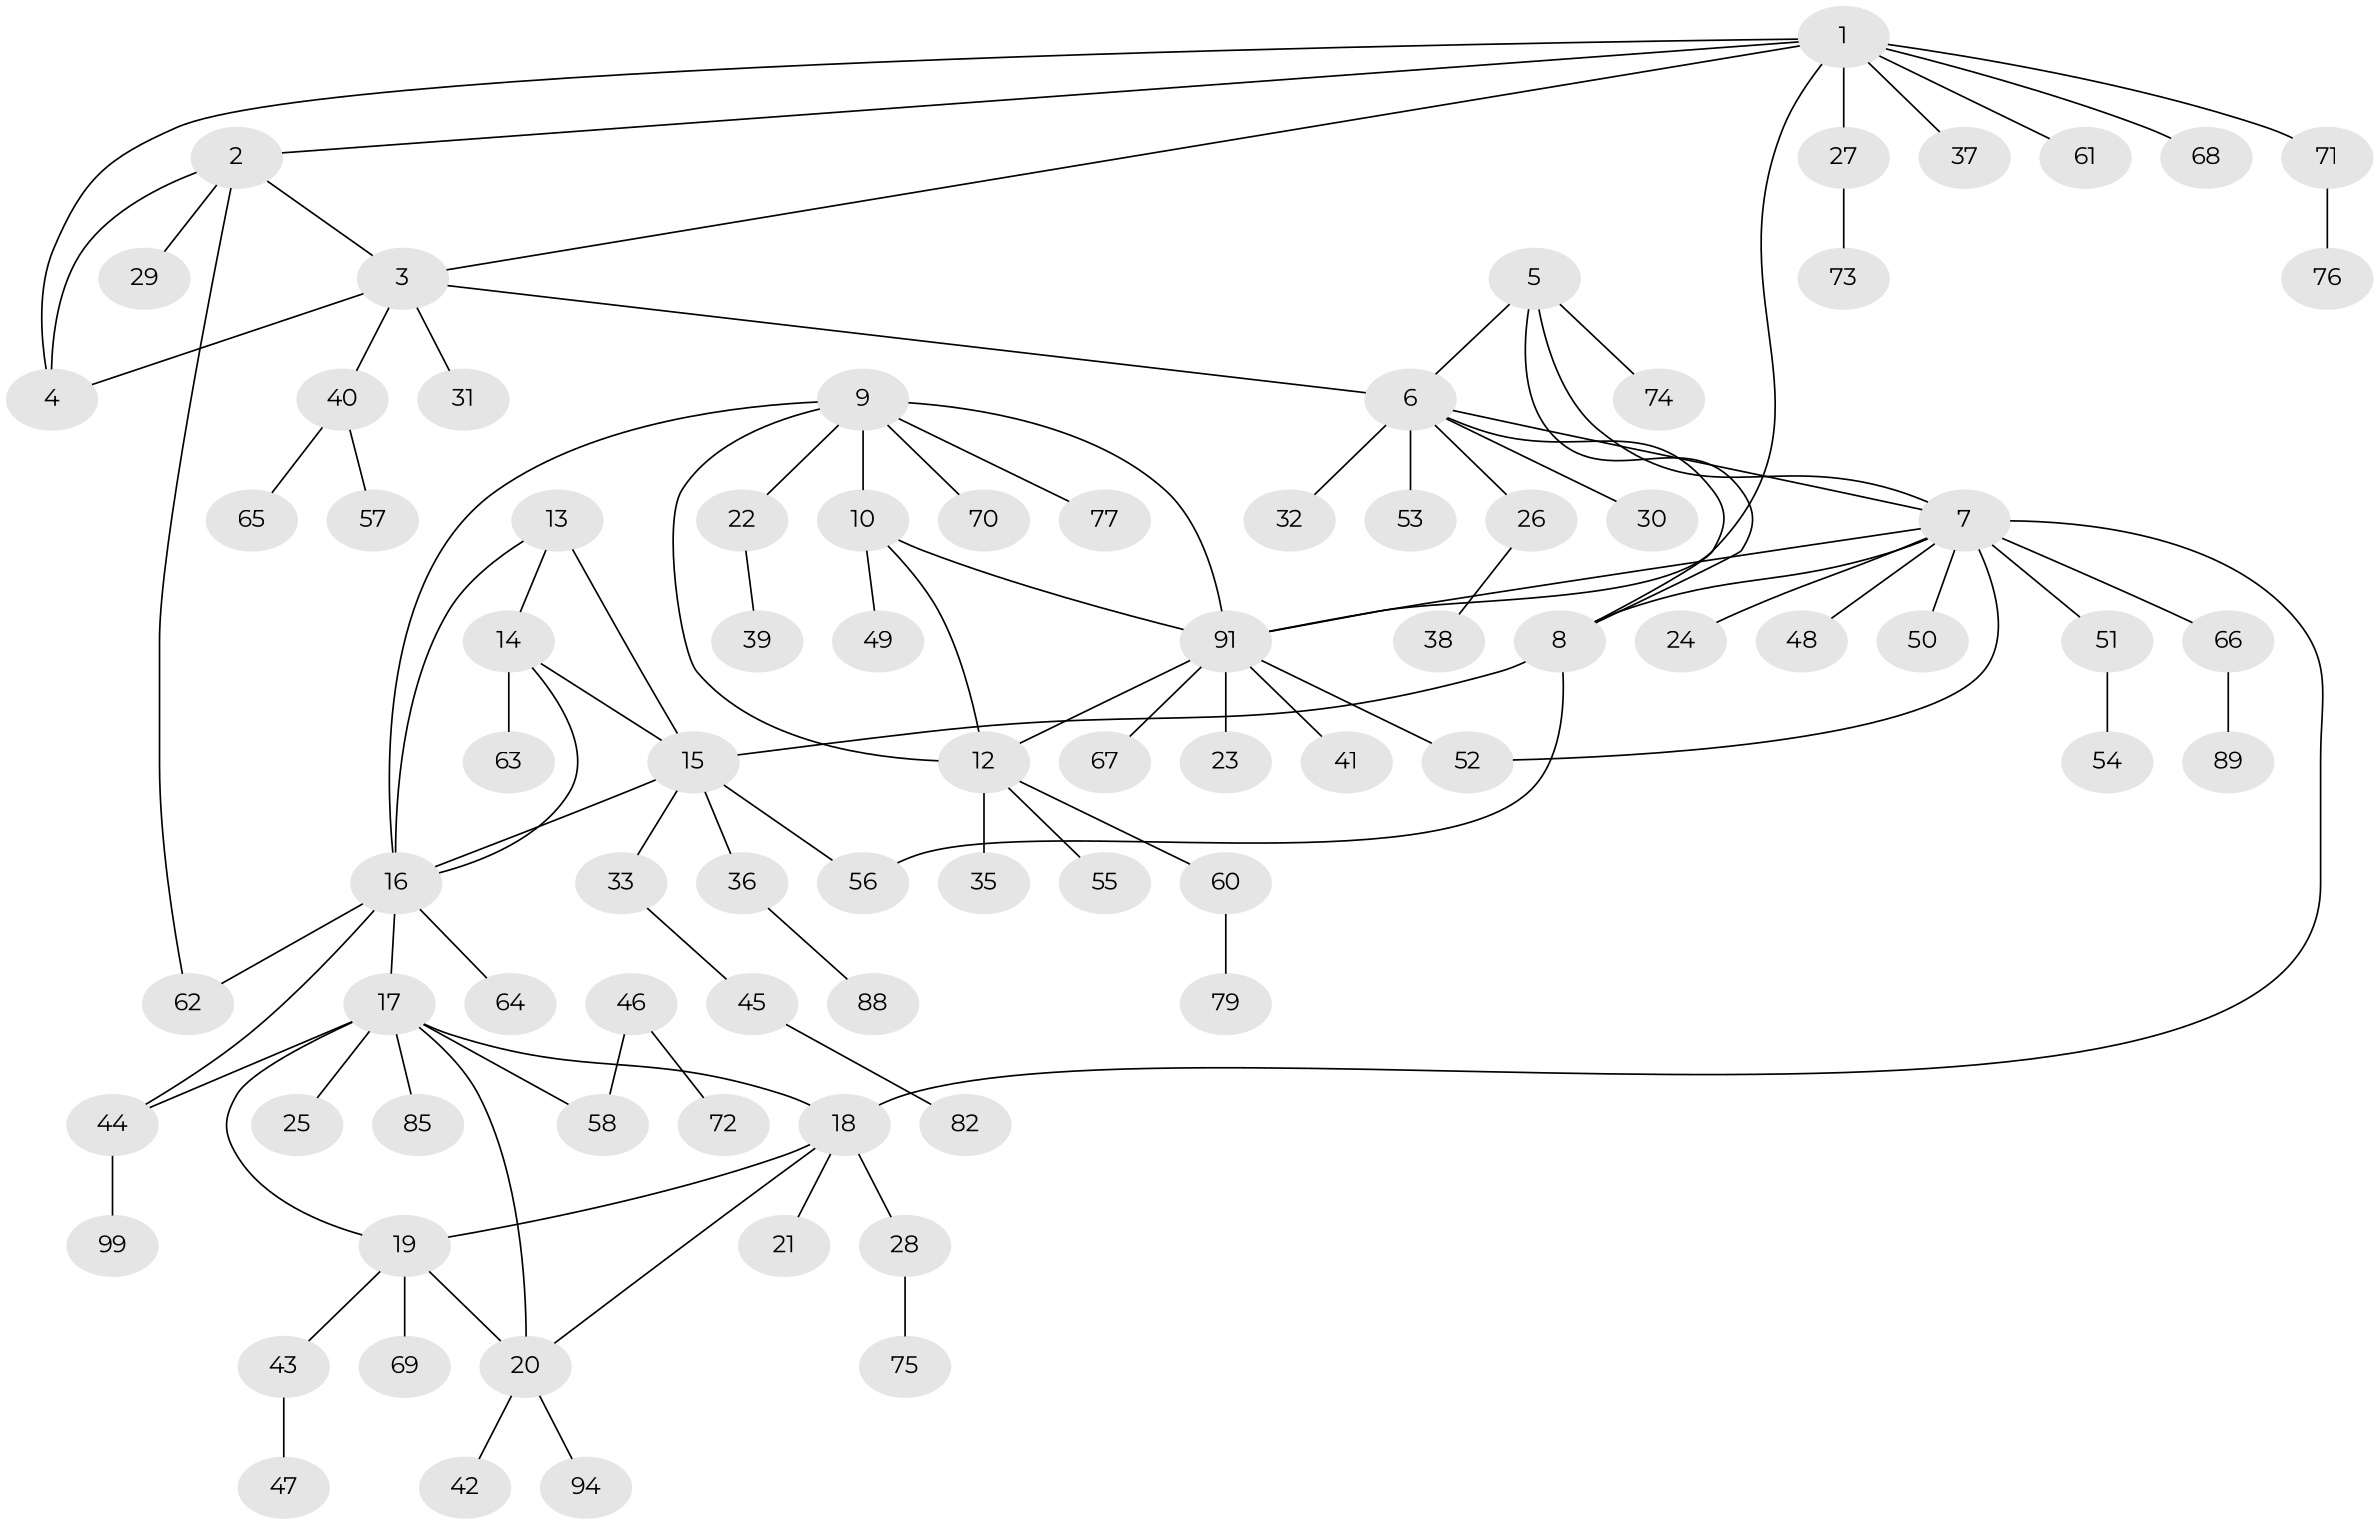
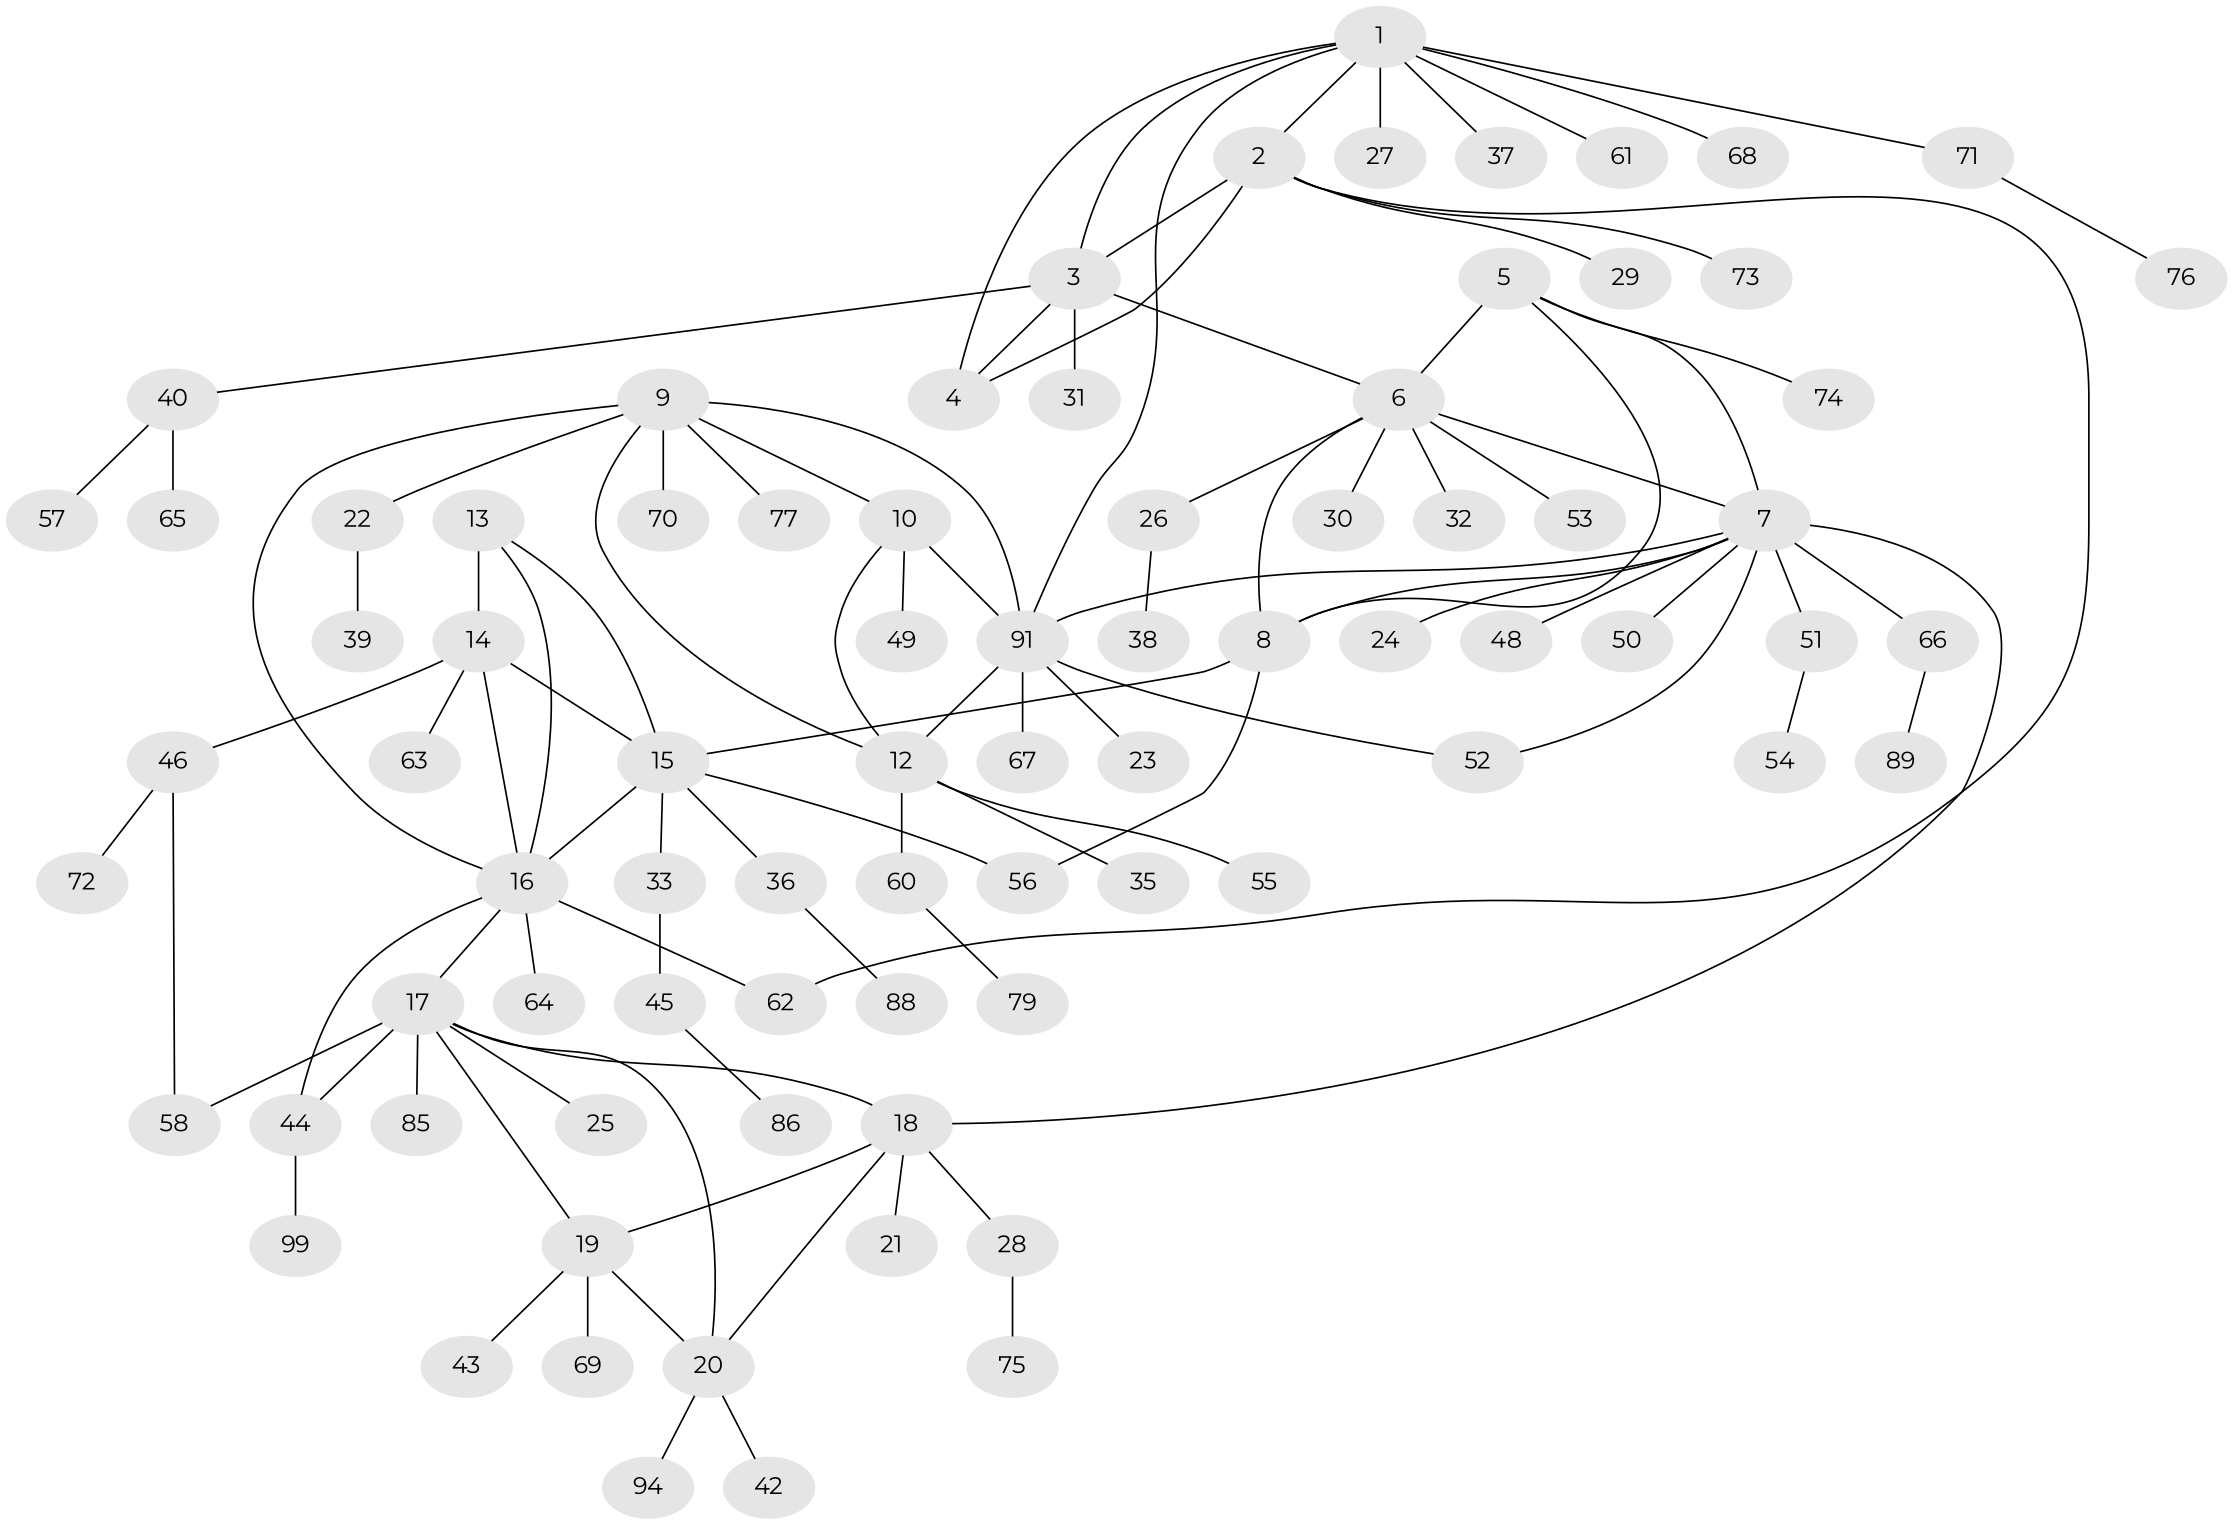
(1844, 218) -> (1567, 223)
none -> (329, 706)
(1347, 762) -> none
(966, 1125) -> (786, 1125)
(284, 1488) -> none
